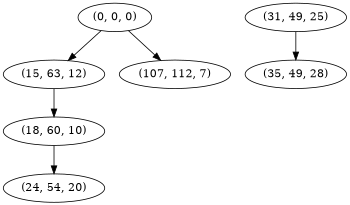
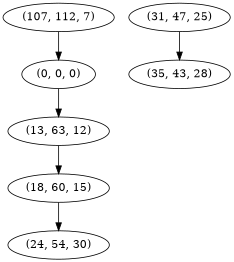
(296, 17) -> (180, 17)
(142, 43) -> (59, 42)
(54, 74) -> (59, 131)
(296, 74) -> (180, 74)
(54, 131) -> (59, 188)
(54, 188) -> (59, 245)
